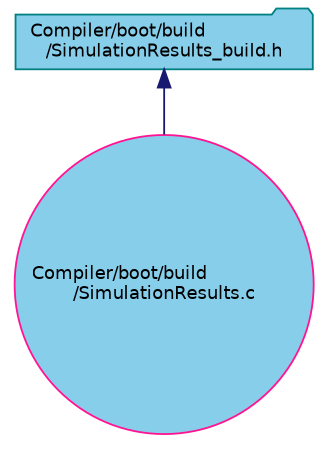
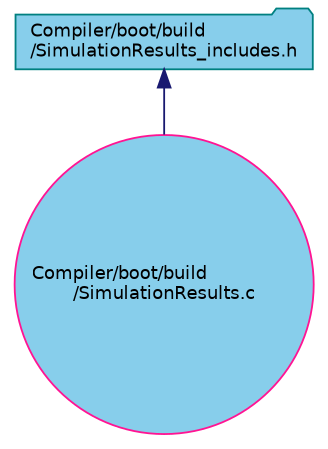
(164, 42) -> (164, 42)
